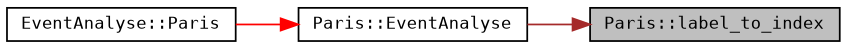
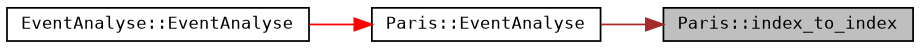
(121, 24) -> (158, 24)
(715, 24) -> (788, 24)
